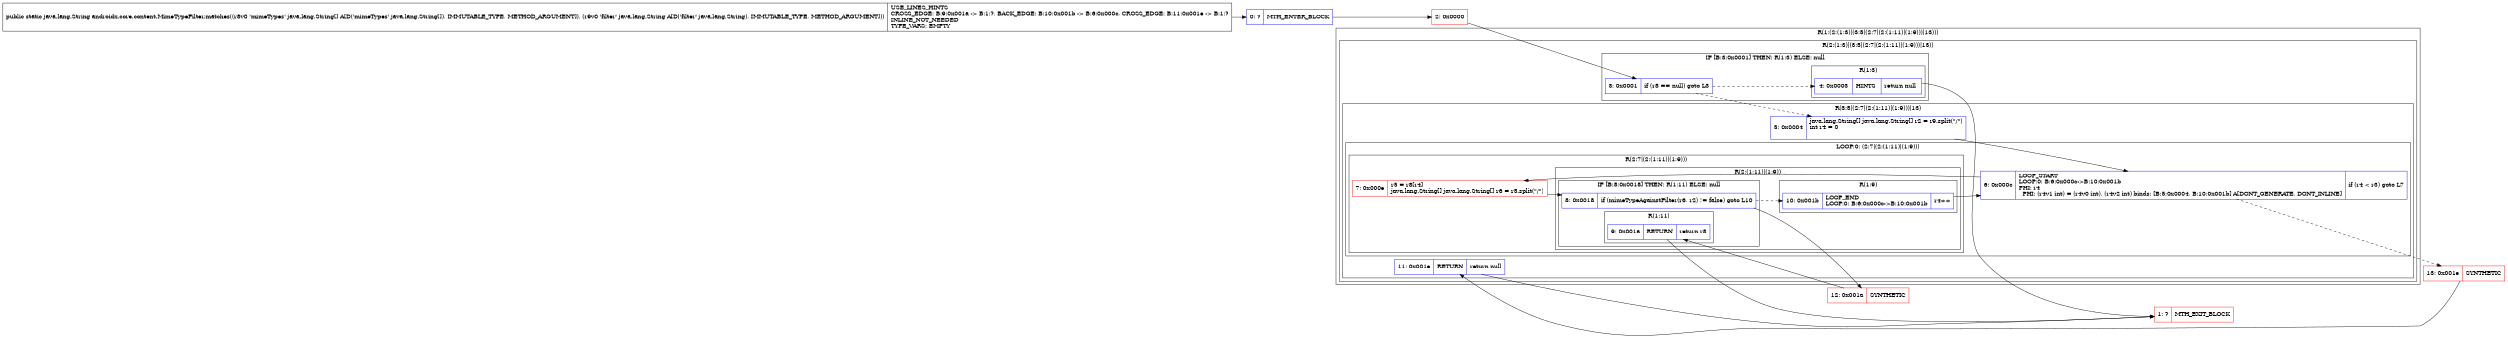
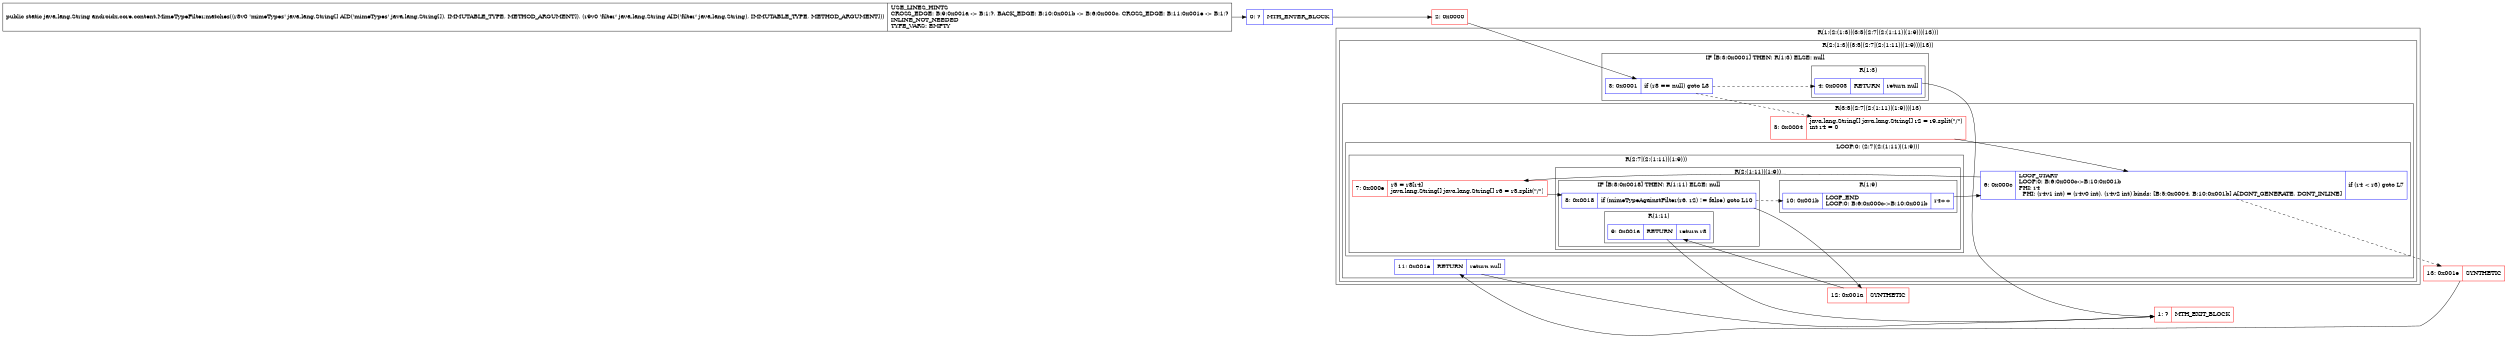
(1866, 86) -> (1867, 86)
(1868, 128) -> (1868, 128)
